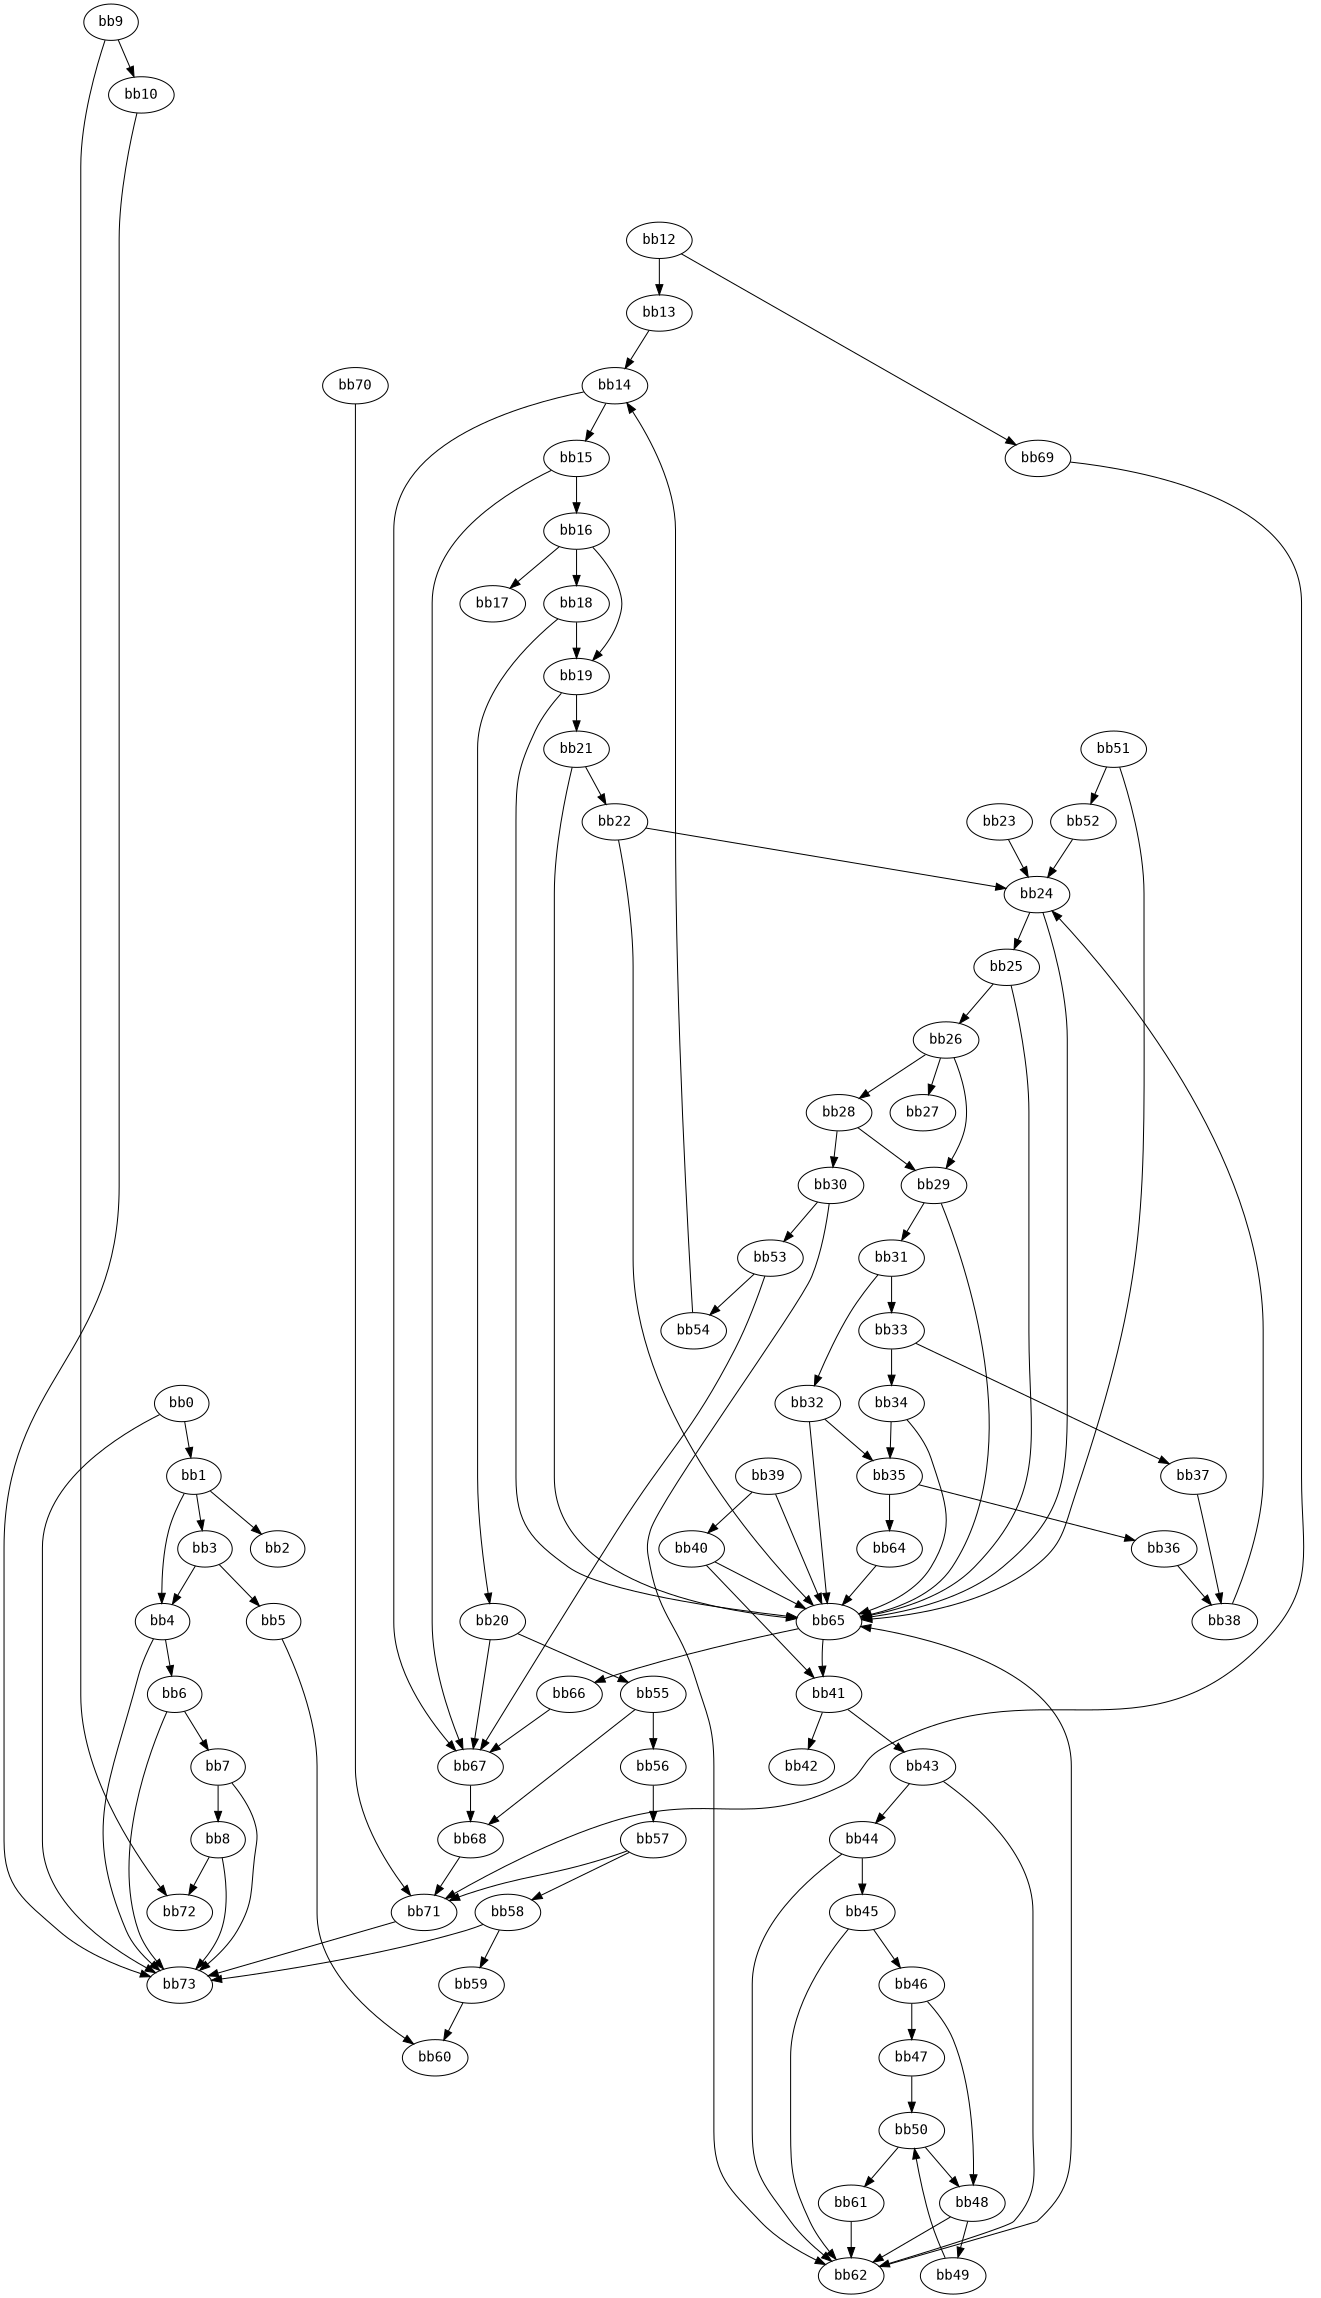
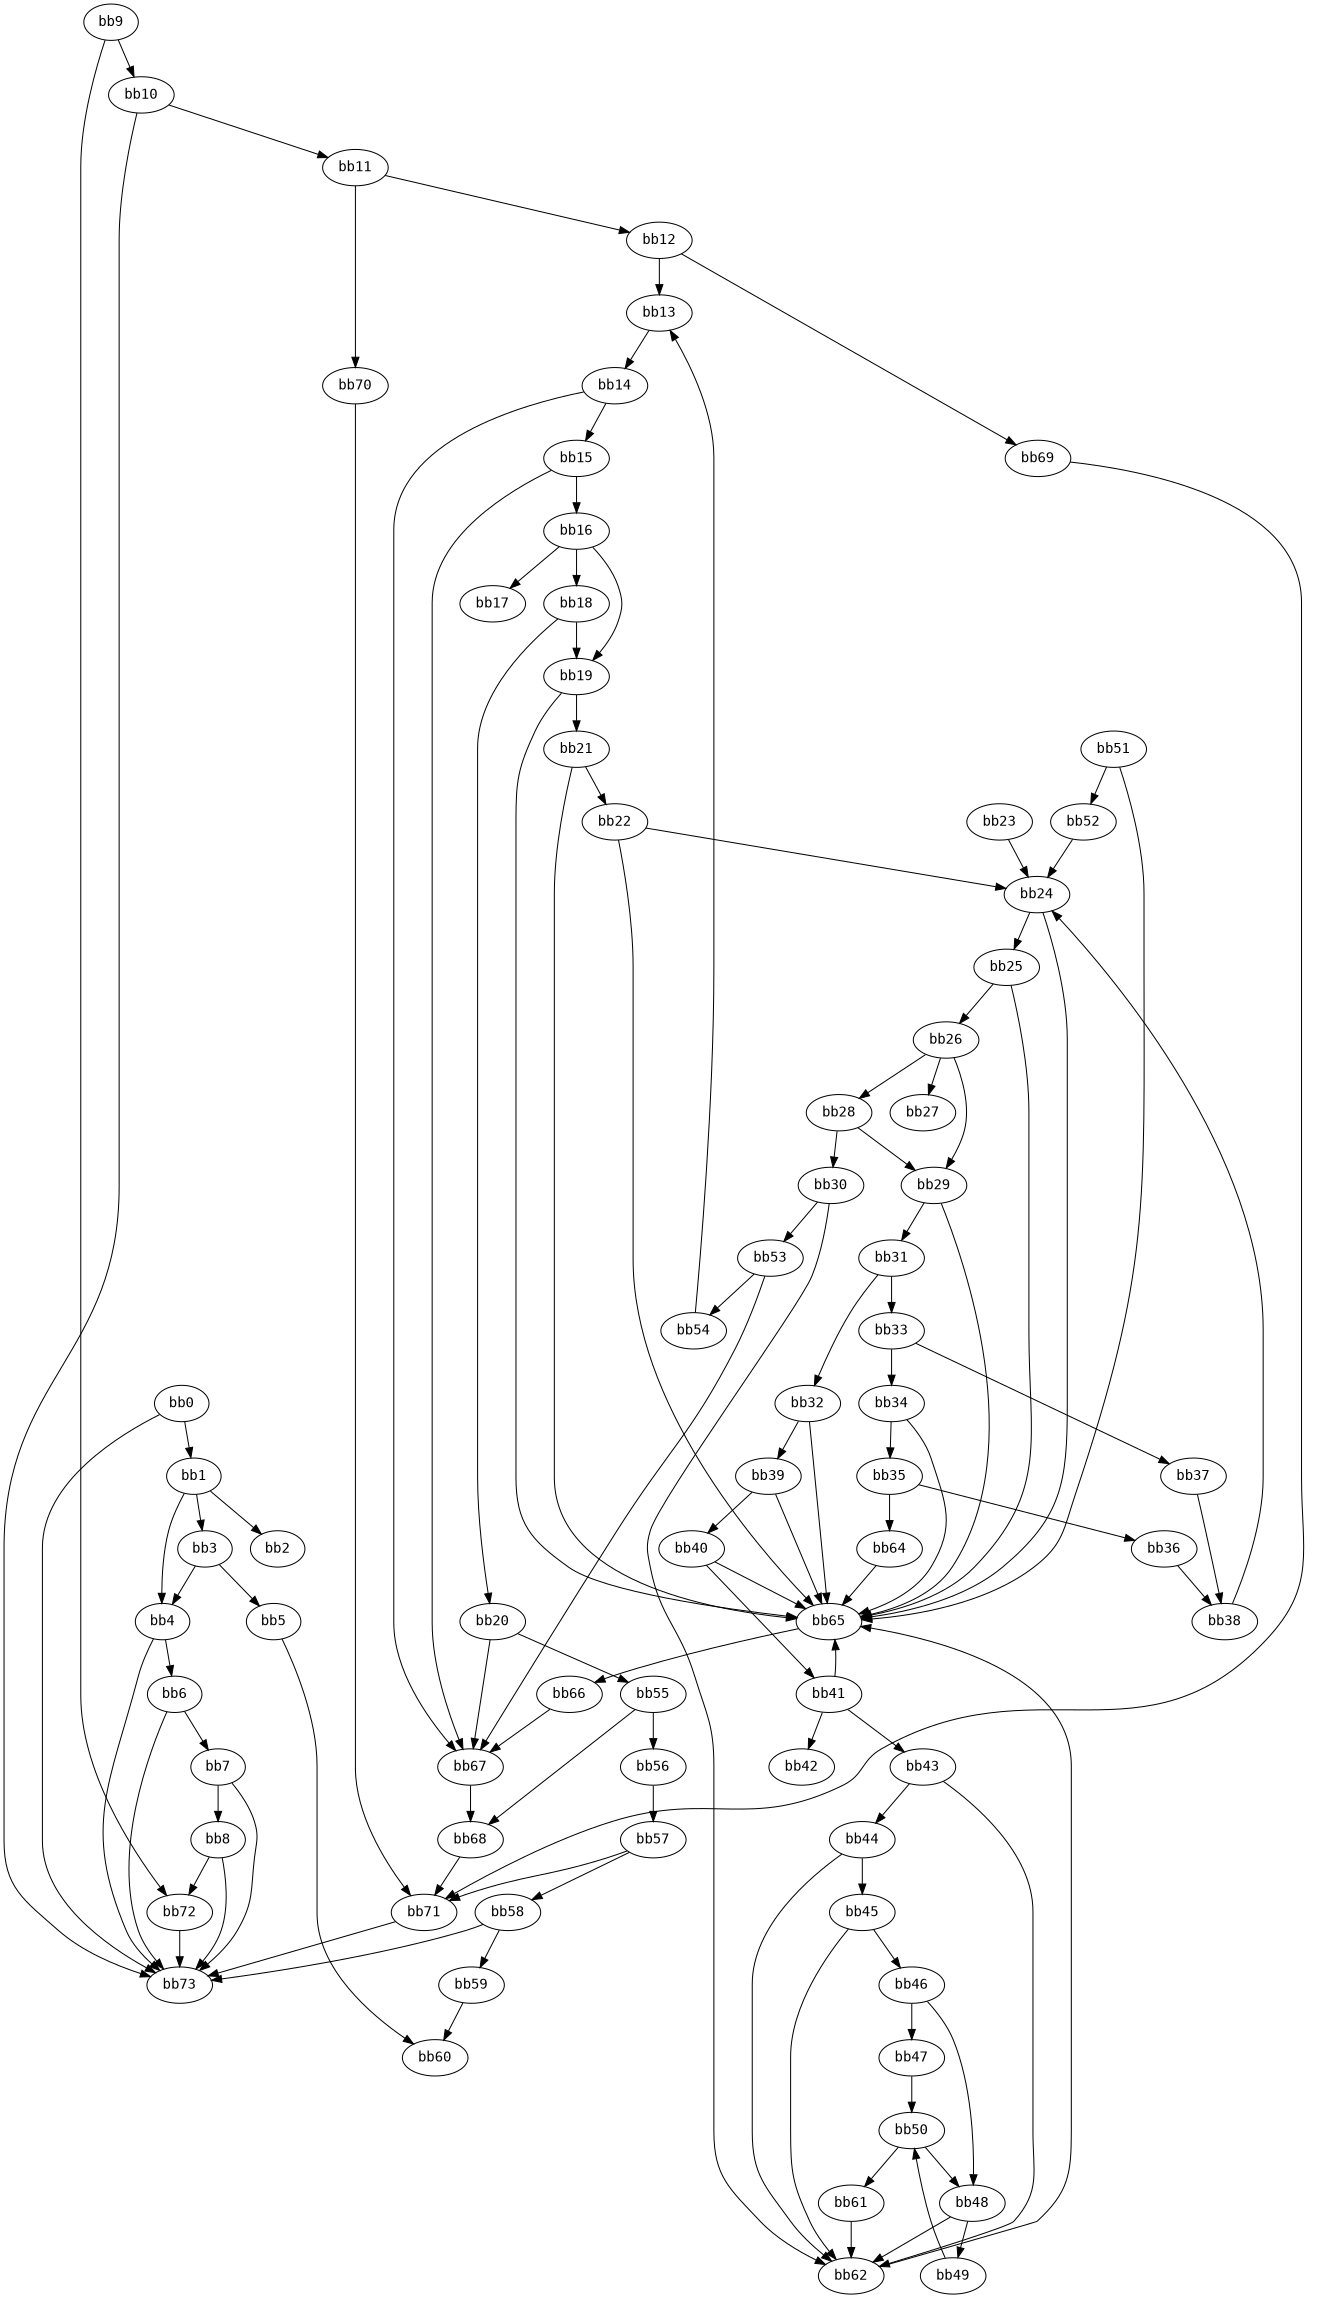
none -> (355, 168)
(676, 858) -> (714, 823)
(845, 1437) -> (791, 1435)
(822, 1653) -> (836, 1663)
none -> (180, 1944)
